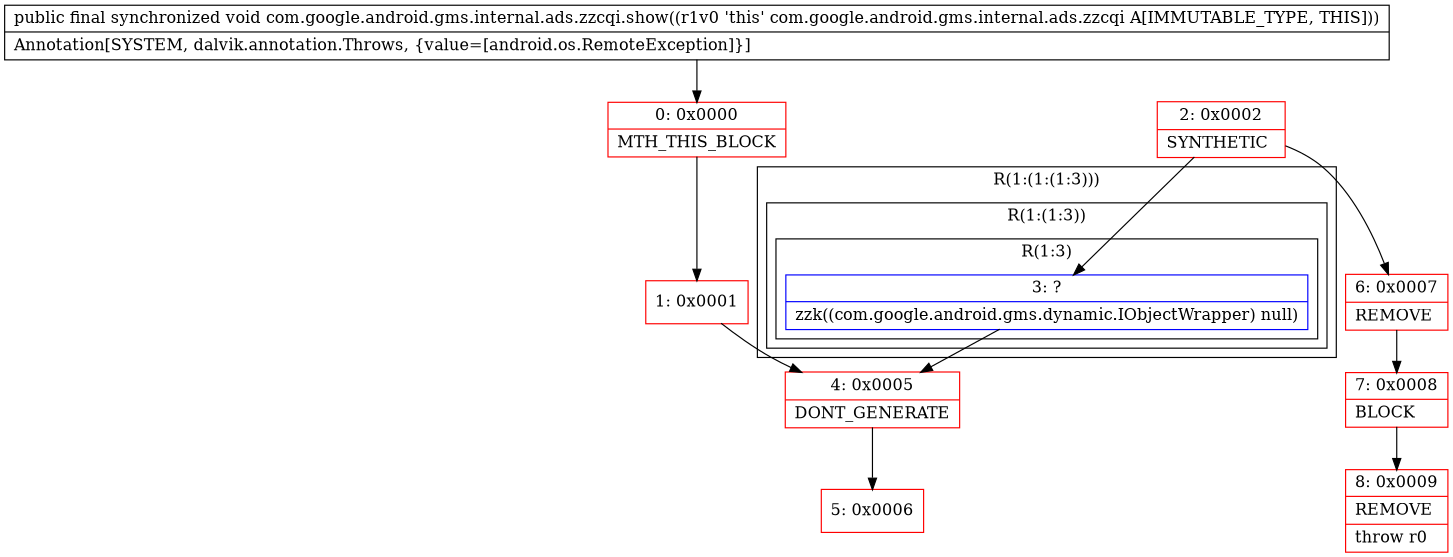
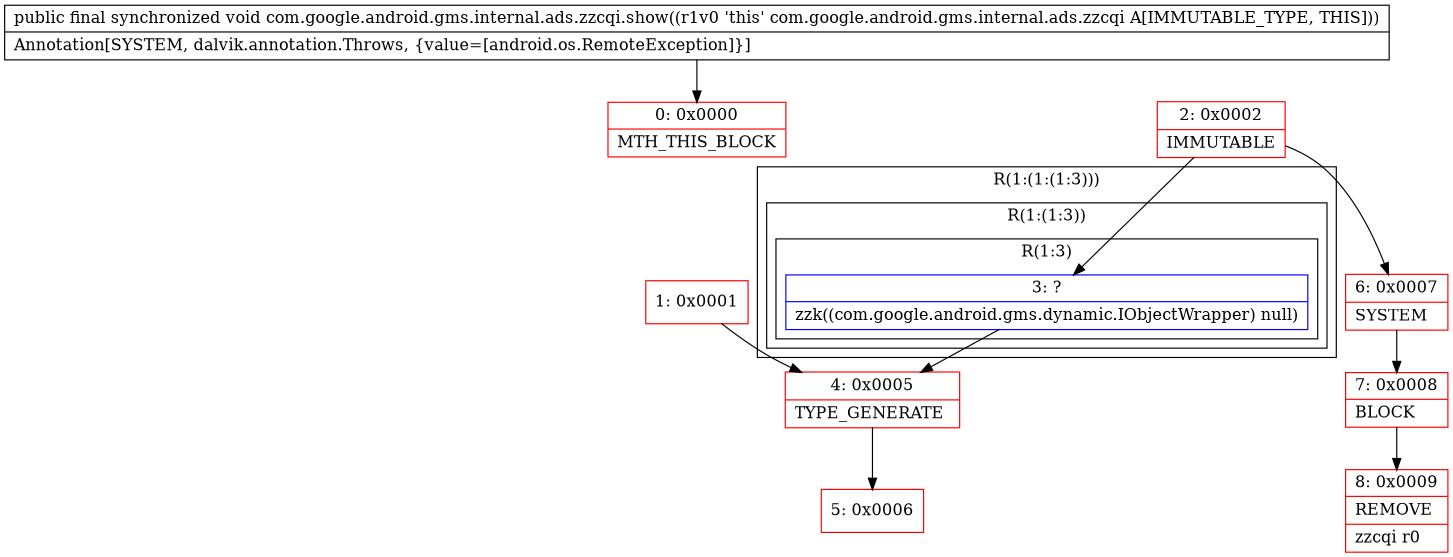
(1218, 143) -> (1221, 143)
(697, 213) -> none
(1394, 316) -> (1392, 316)
(872, 413) -> (870, 413)
(1392, 538) -> (1388, 538)
